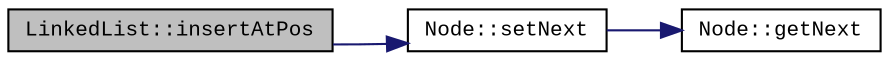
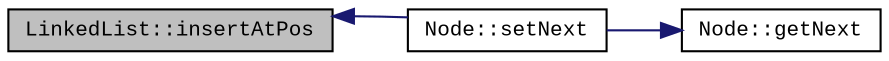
(360, 44) -> (381, 17)
